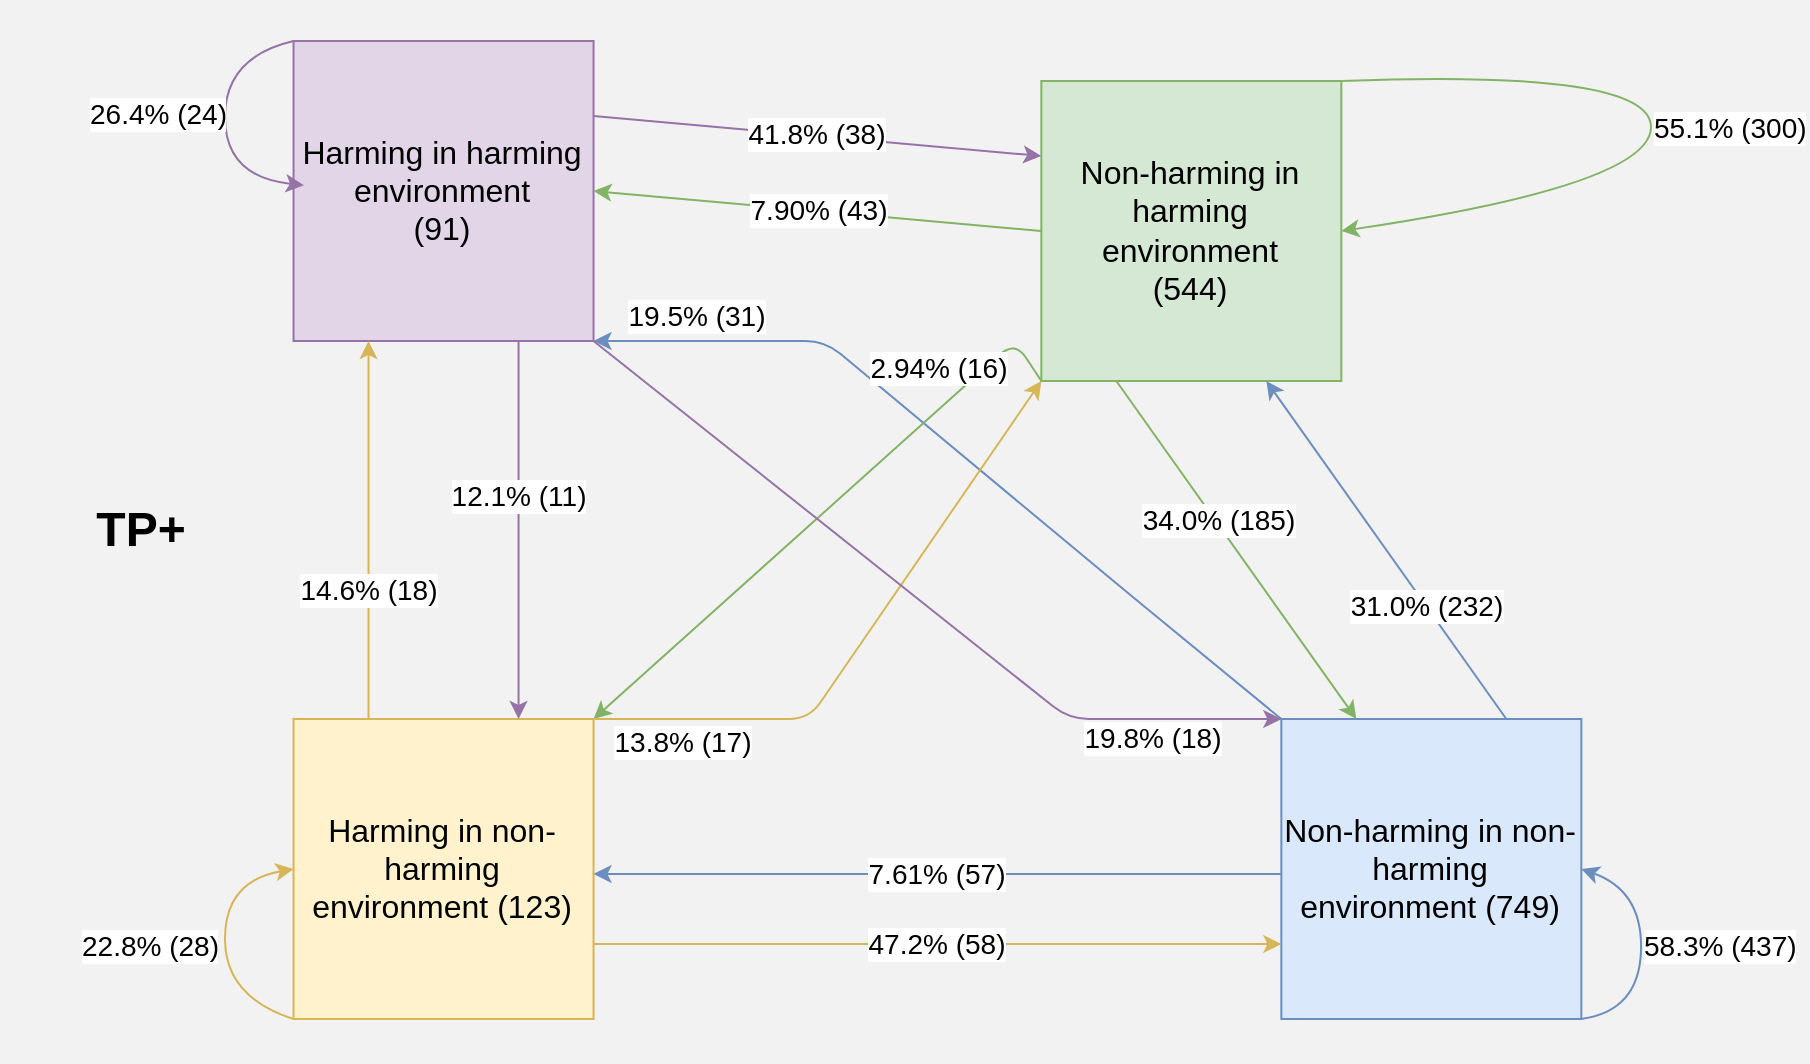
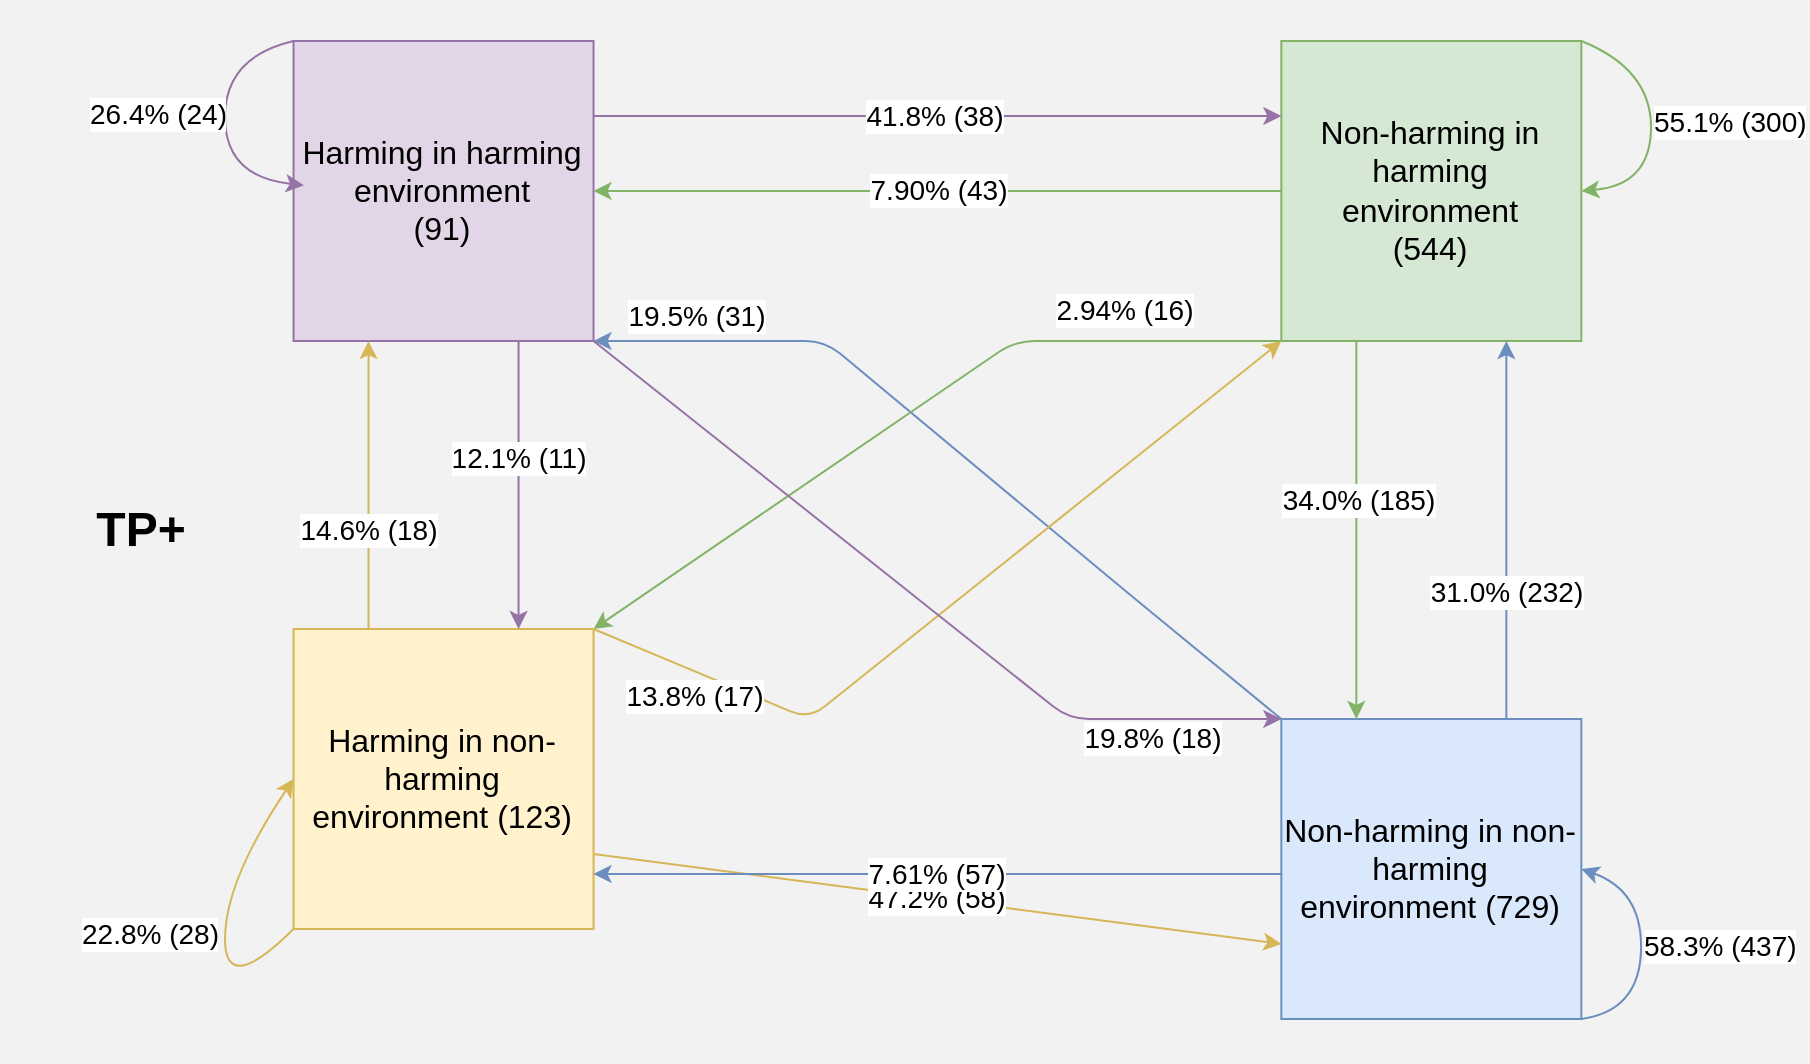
(1191, 231) -> (1431, 191)
(444, 869) -> (444, 779)
(1431, 869) -> (1431, 869)
